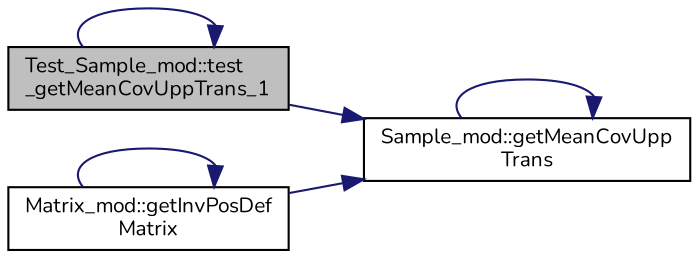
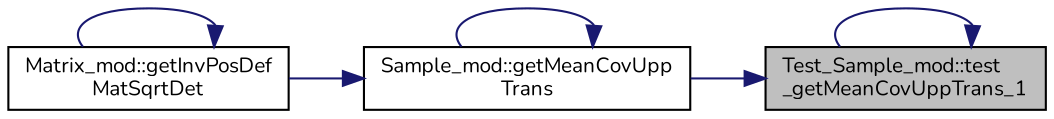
(316, 110) -> (717, 78)
(149, 219) -> (149, 78)
